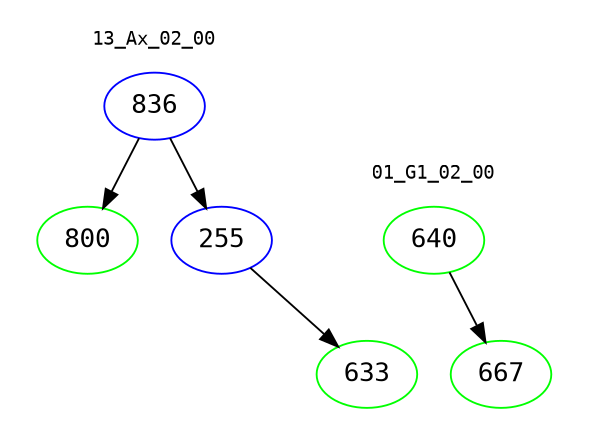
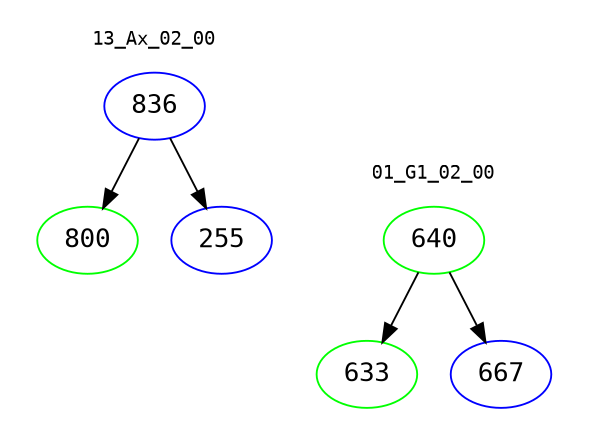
(287, 301) -> (405, 299)
(501, 374) -> (501, 374)
